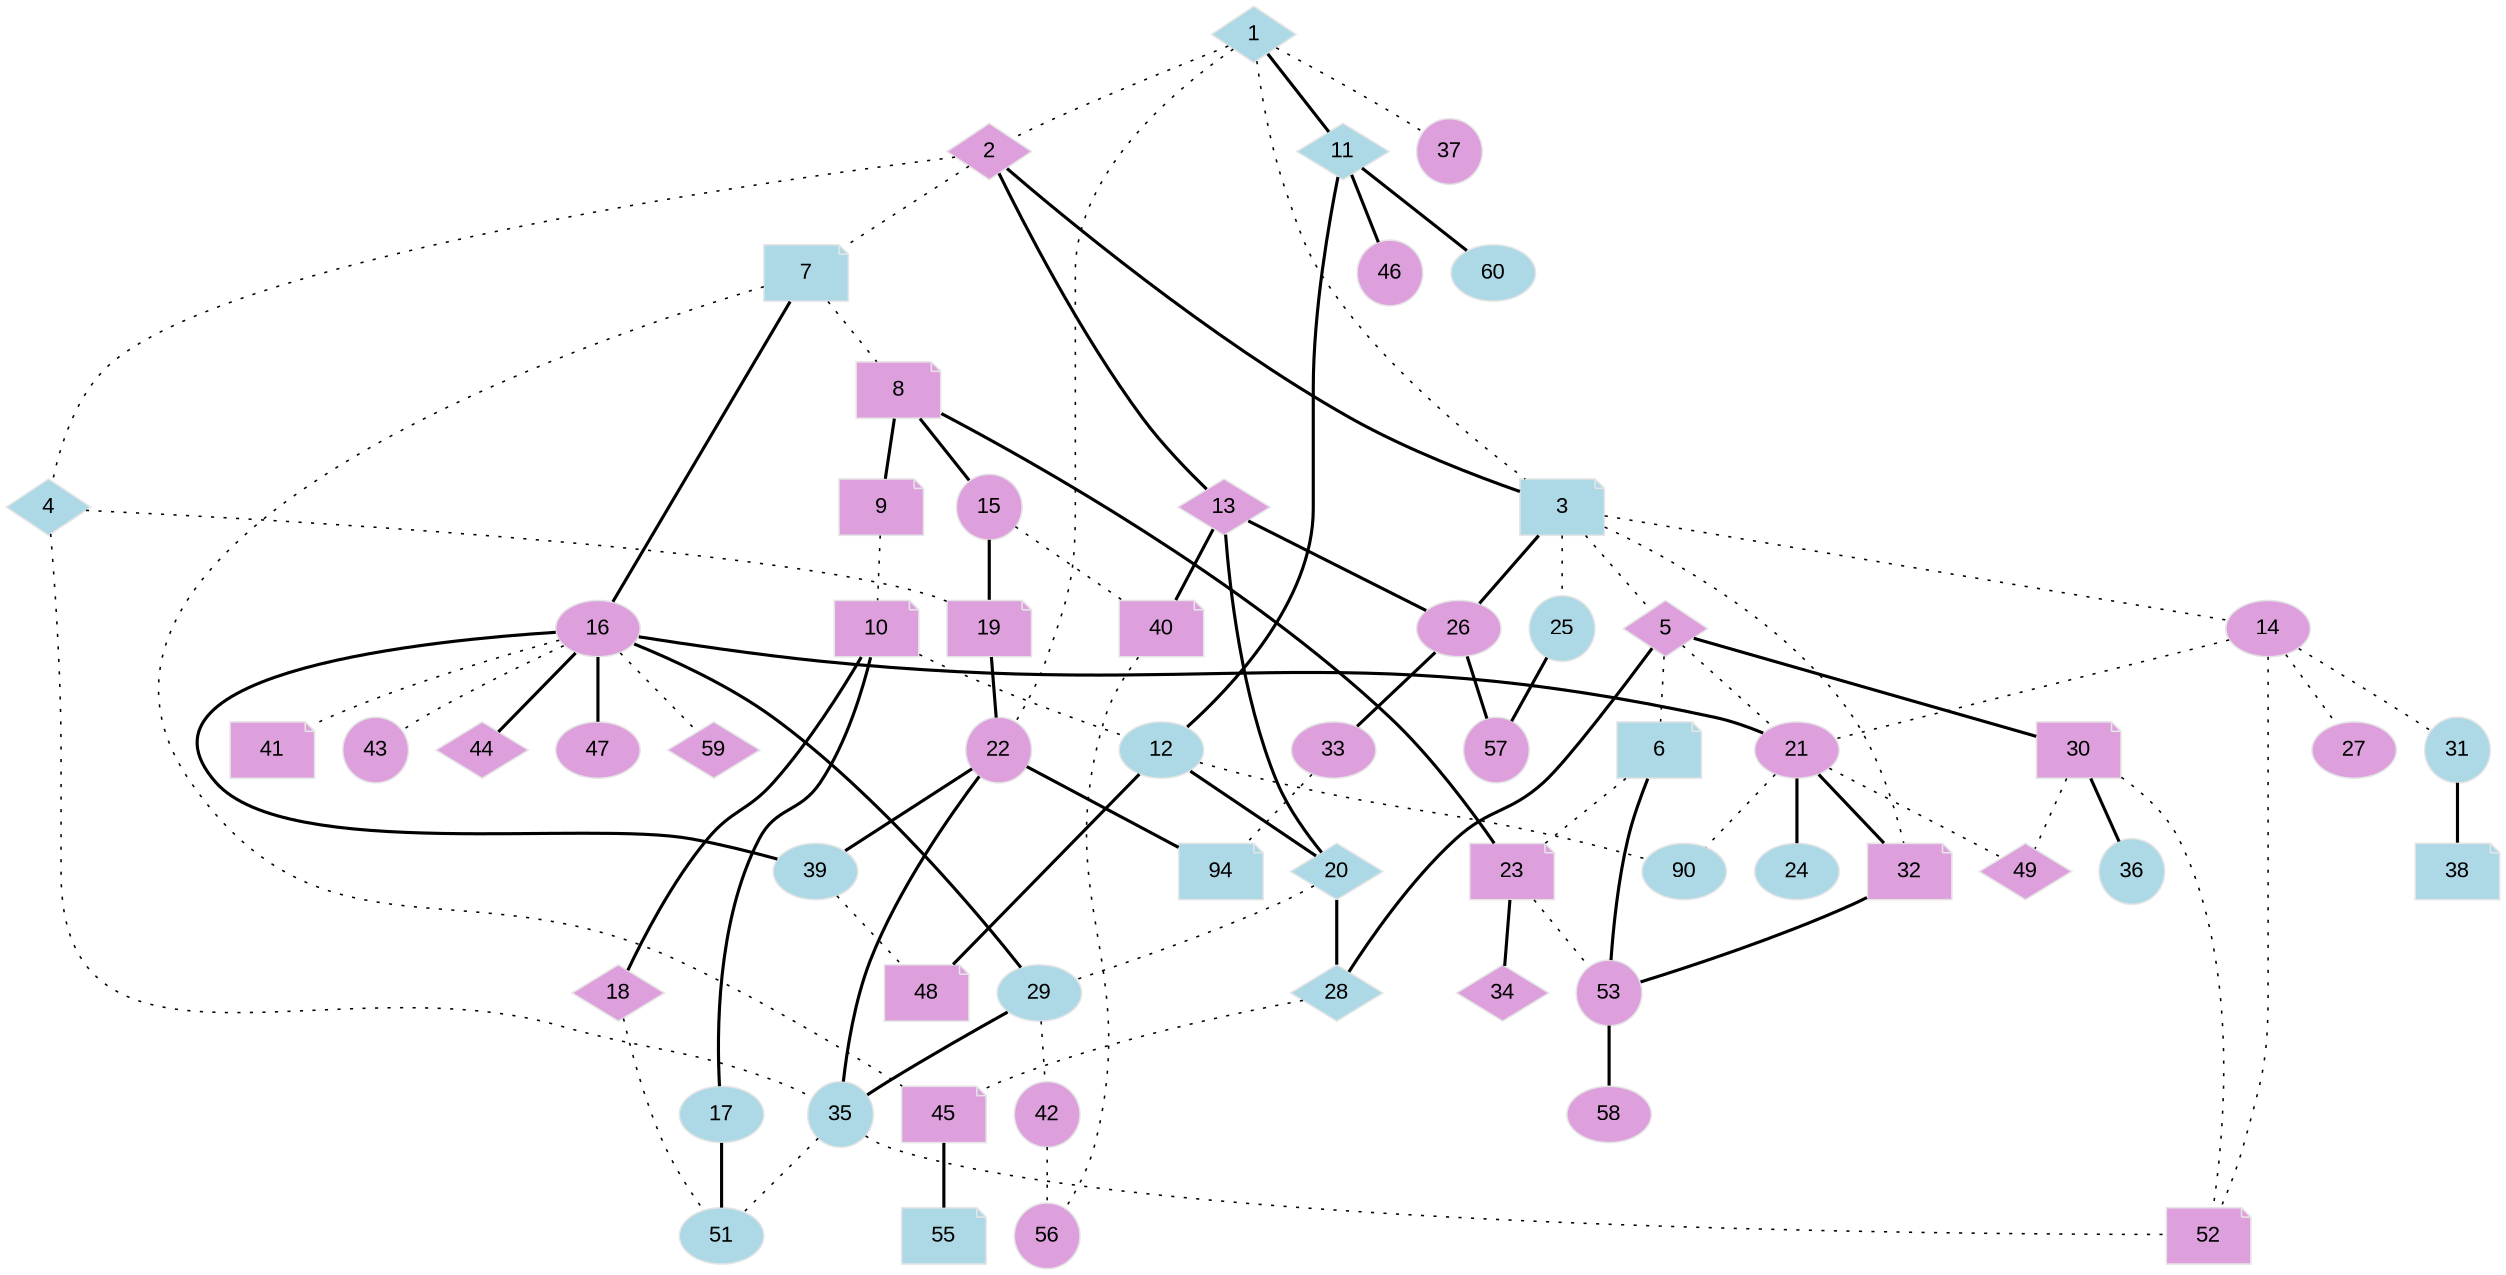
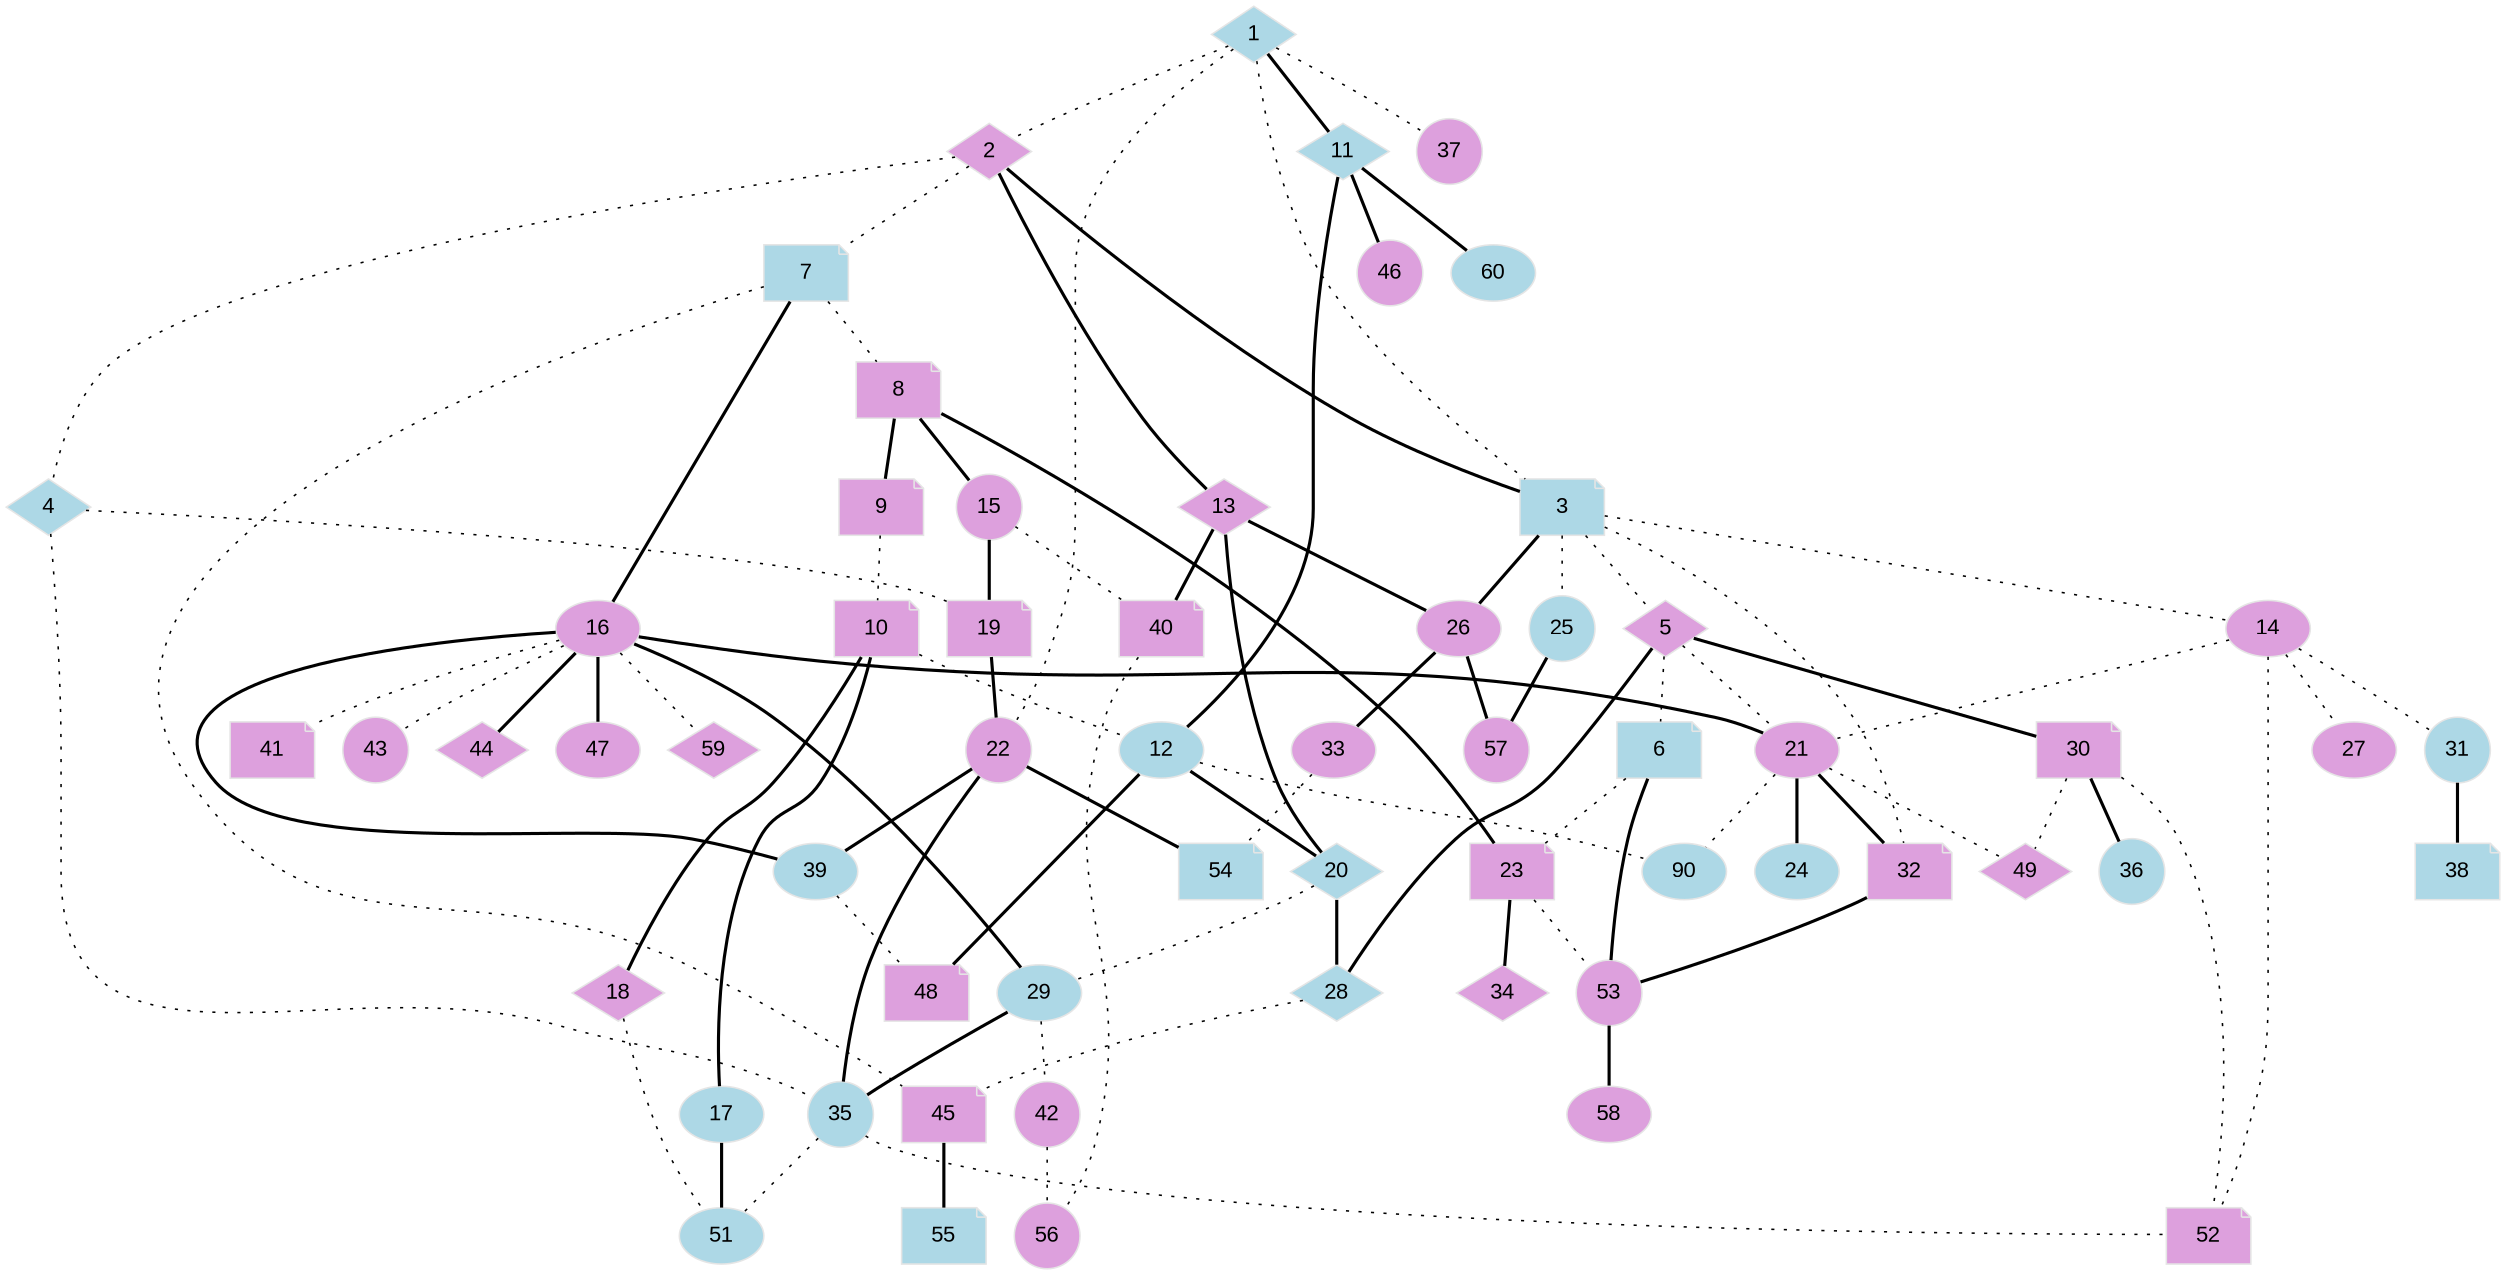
(1221, 872) -> (1221, 872)
